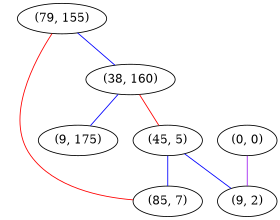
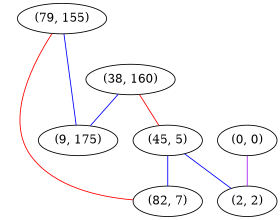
(96, 49) -> (70, 79)
(168, 201) -> (168, 201)
(247, 201) -> (247, 201)
